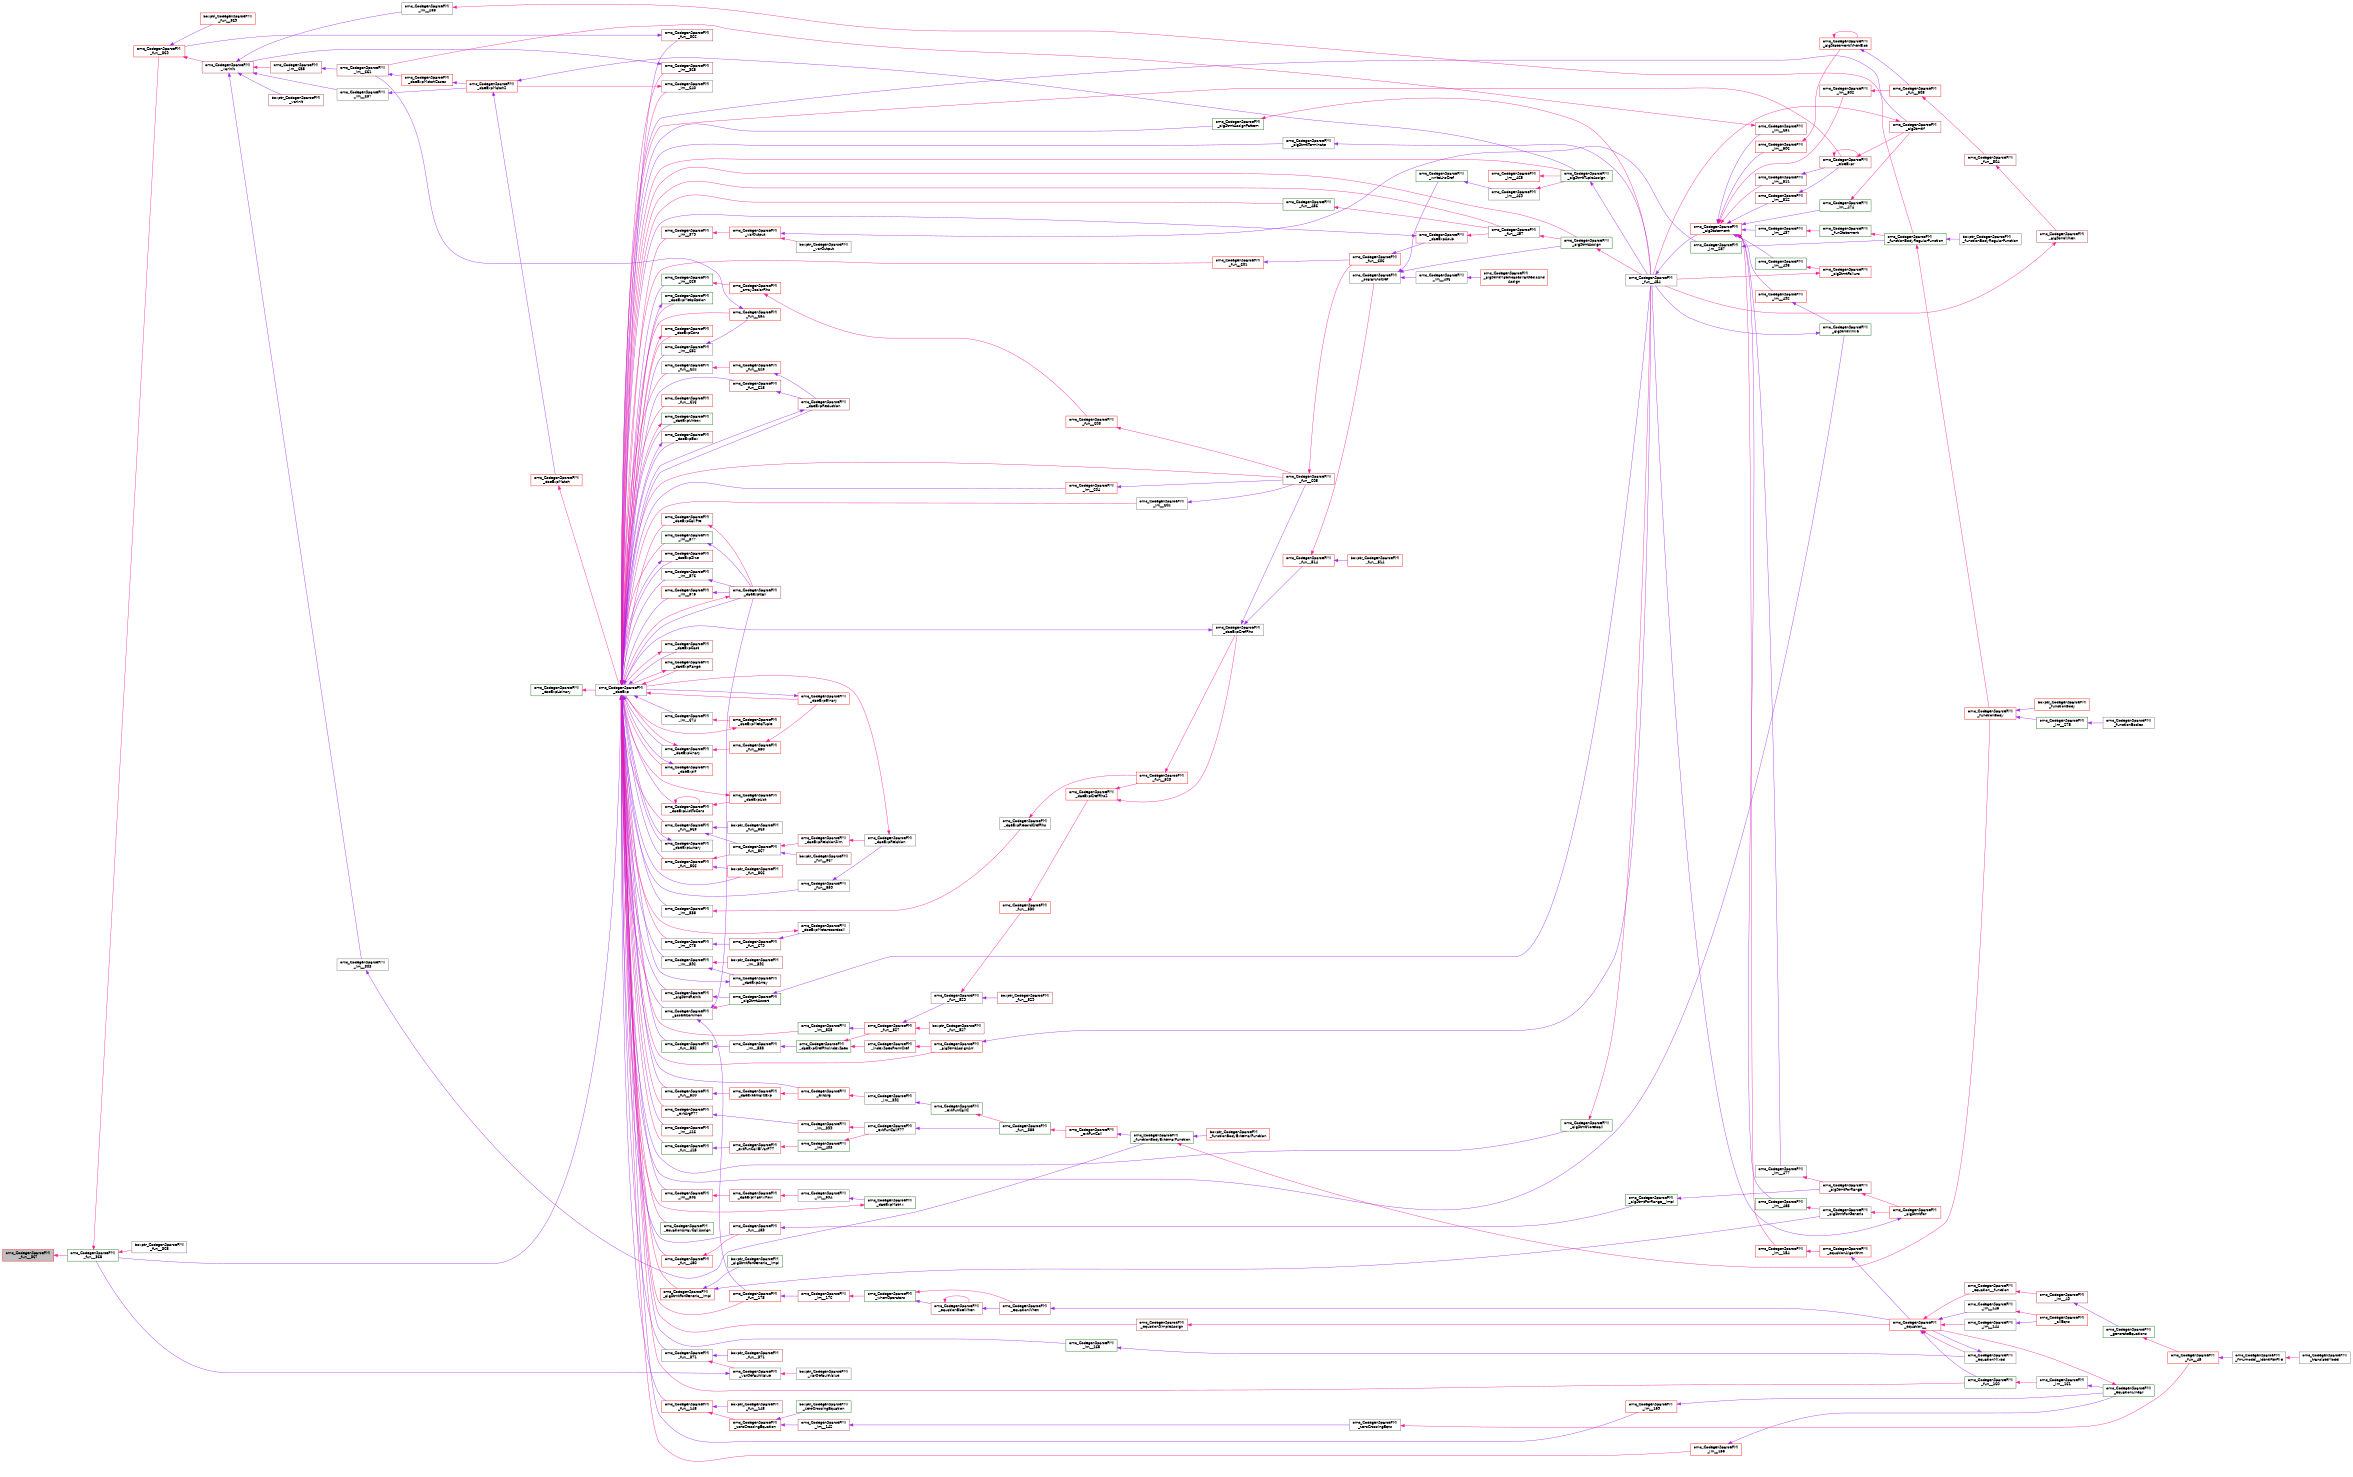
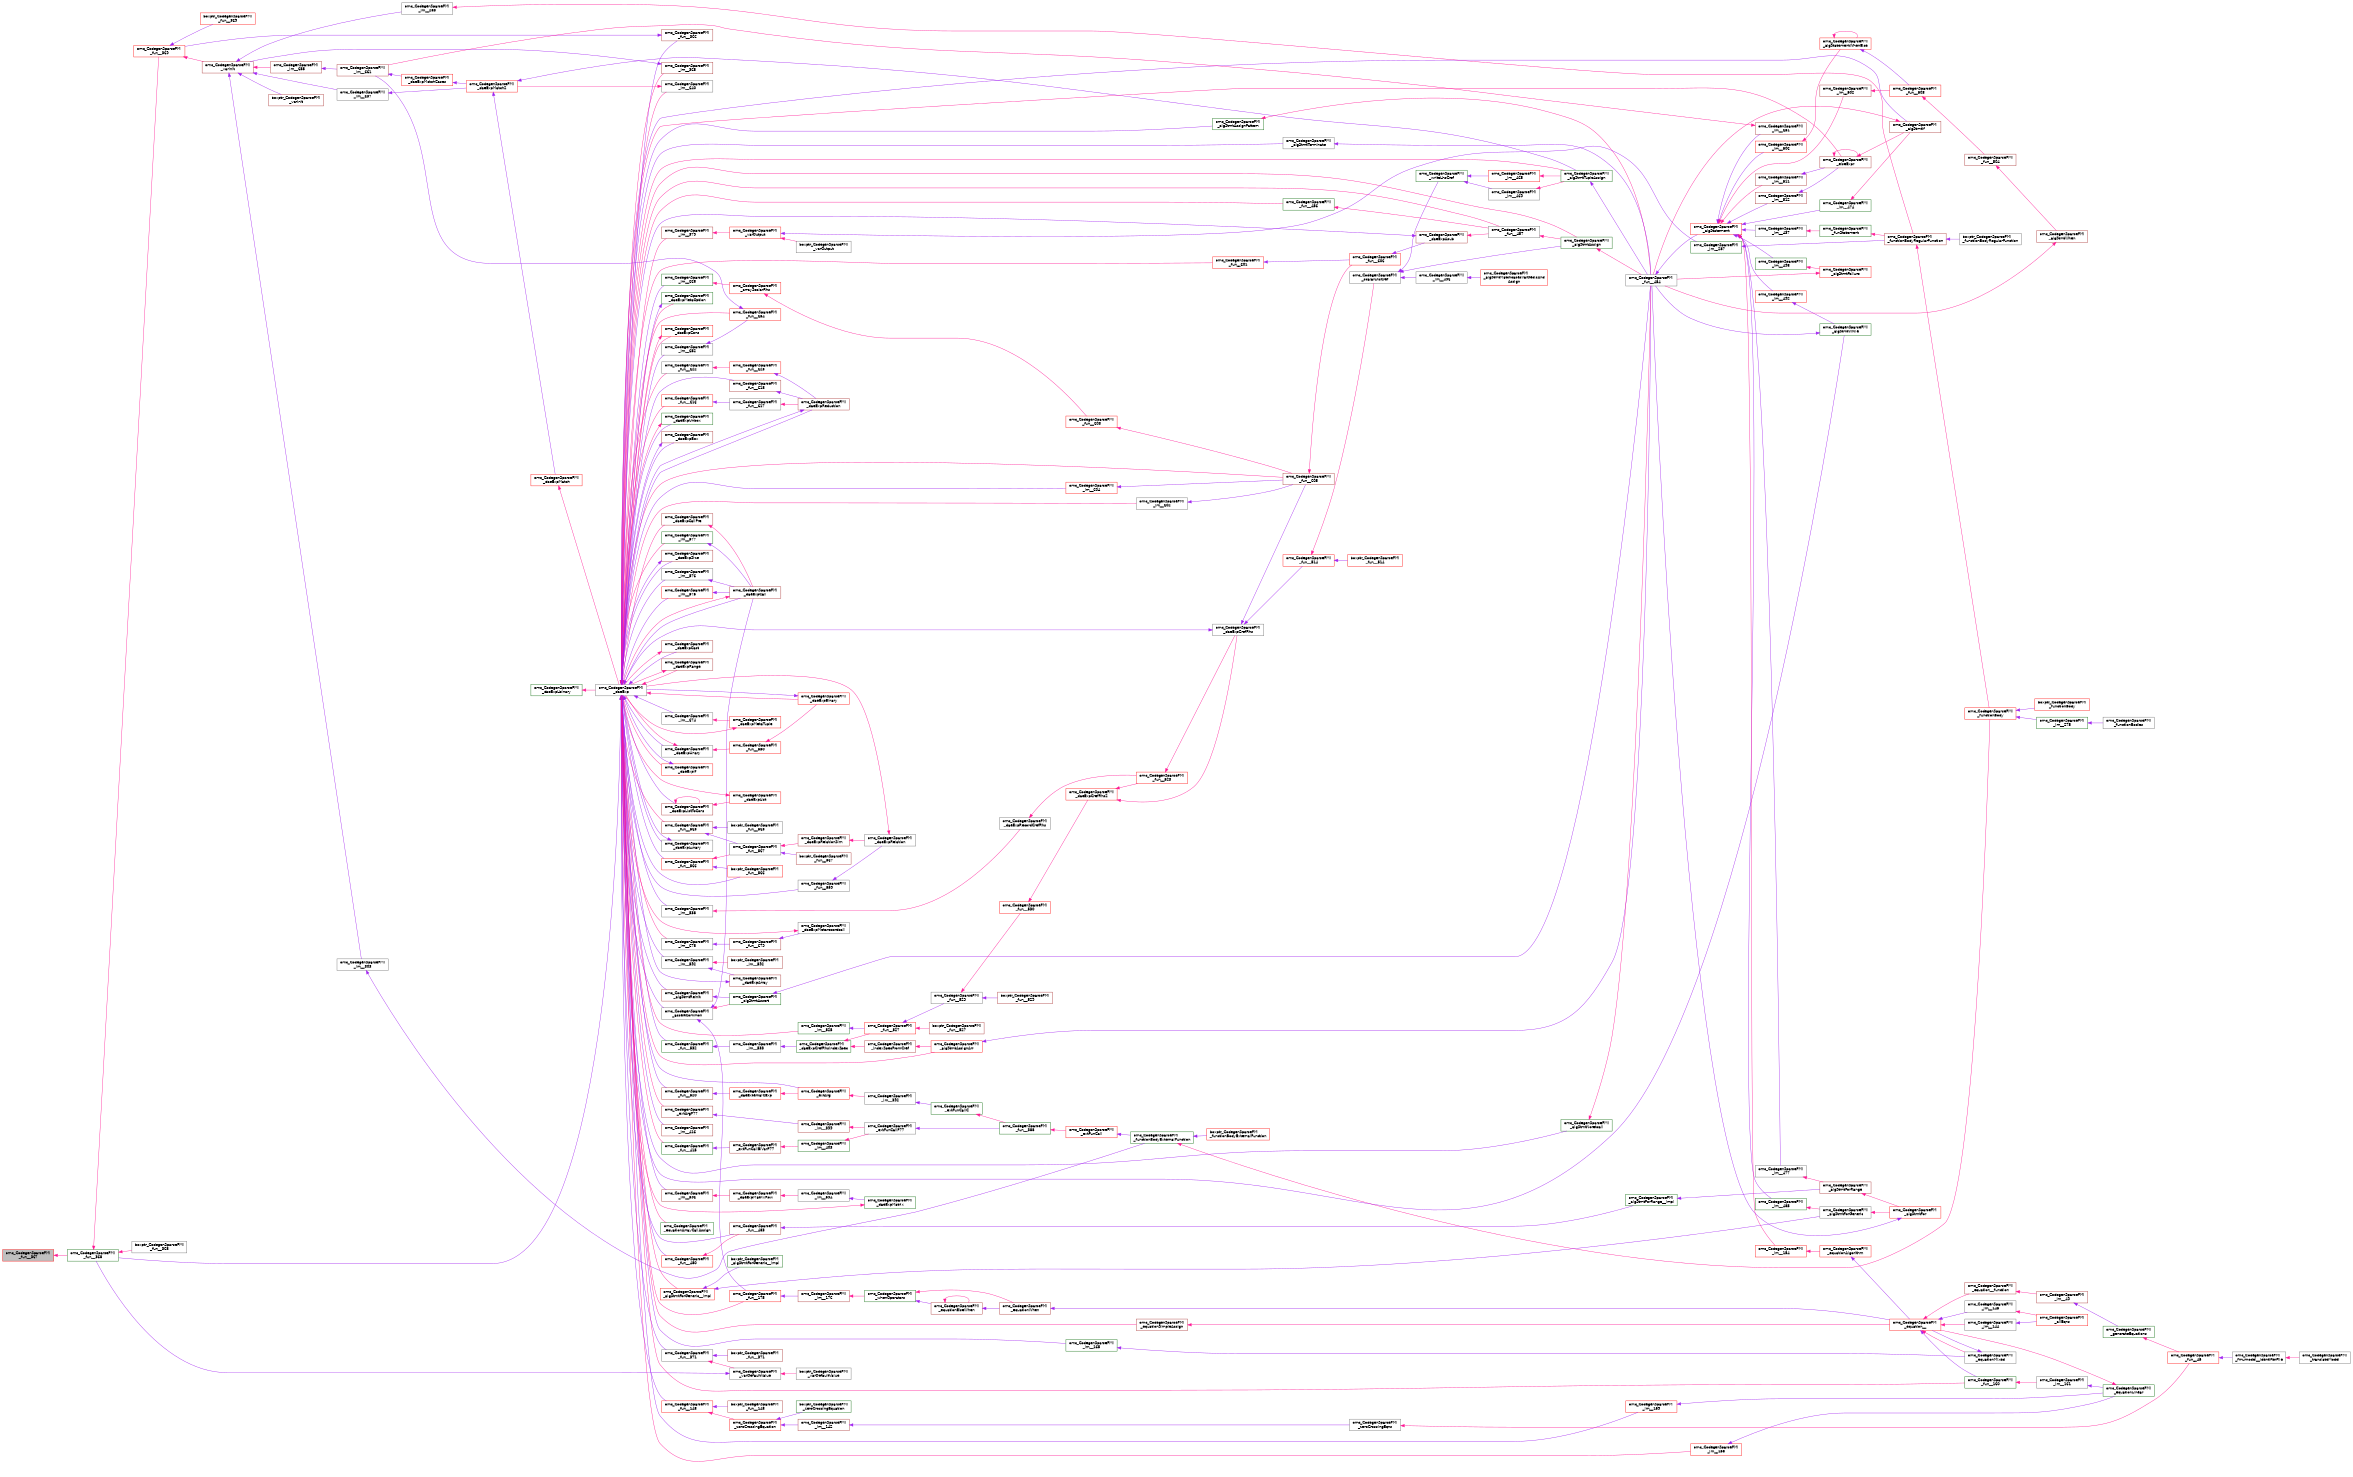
none -> (1480, 176)
(1915, 239) -> (1915, 239)
none -> (755, 404)
